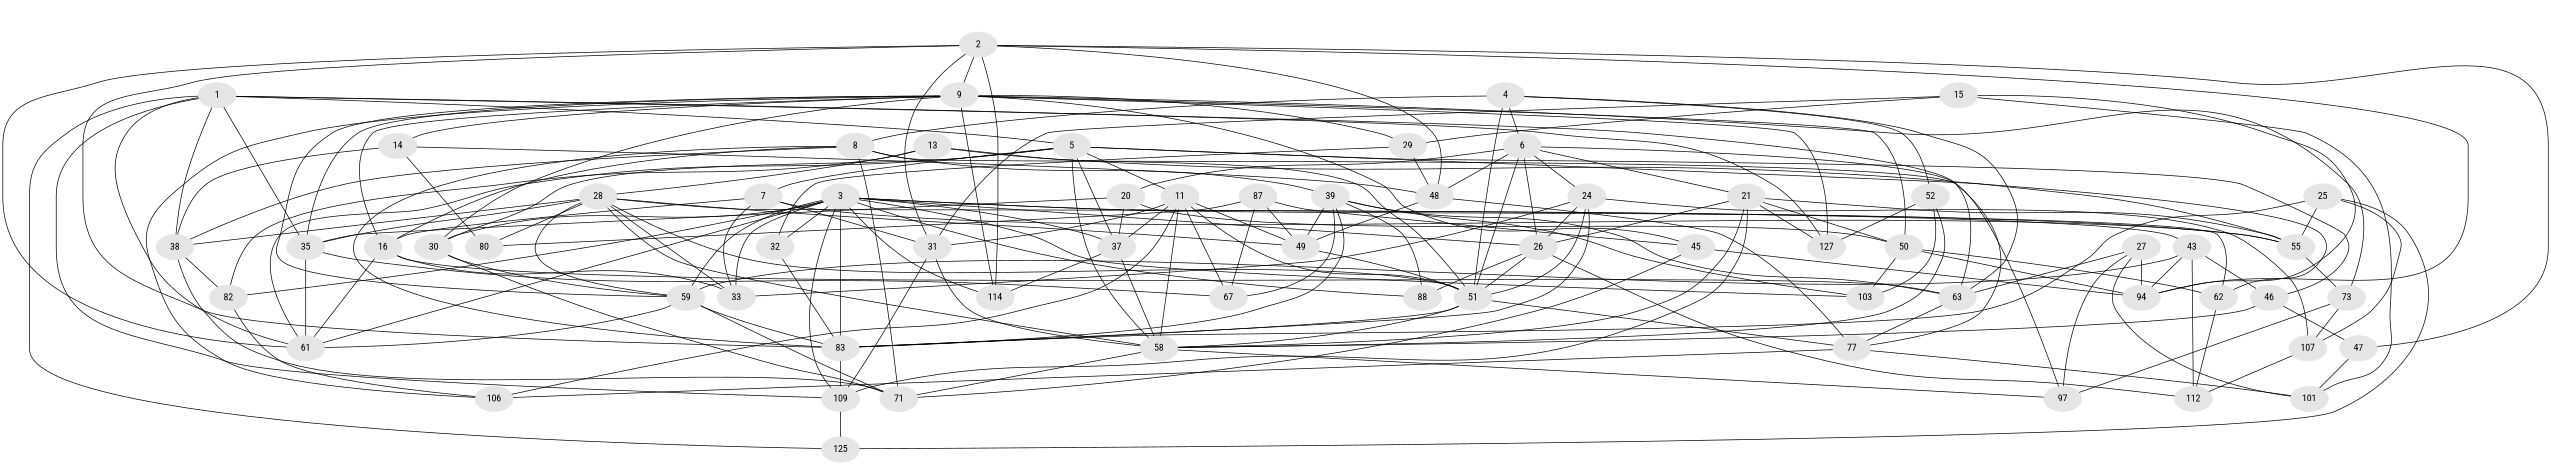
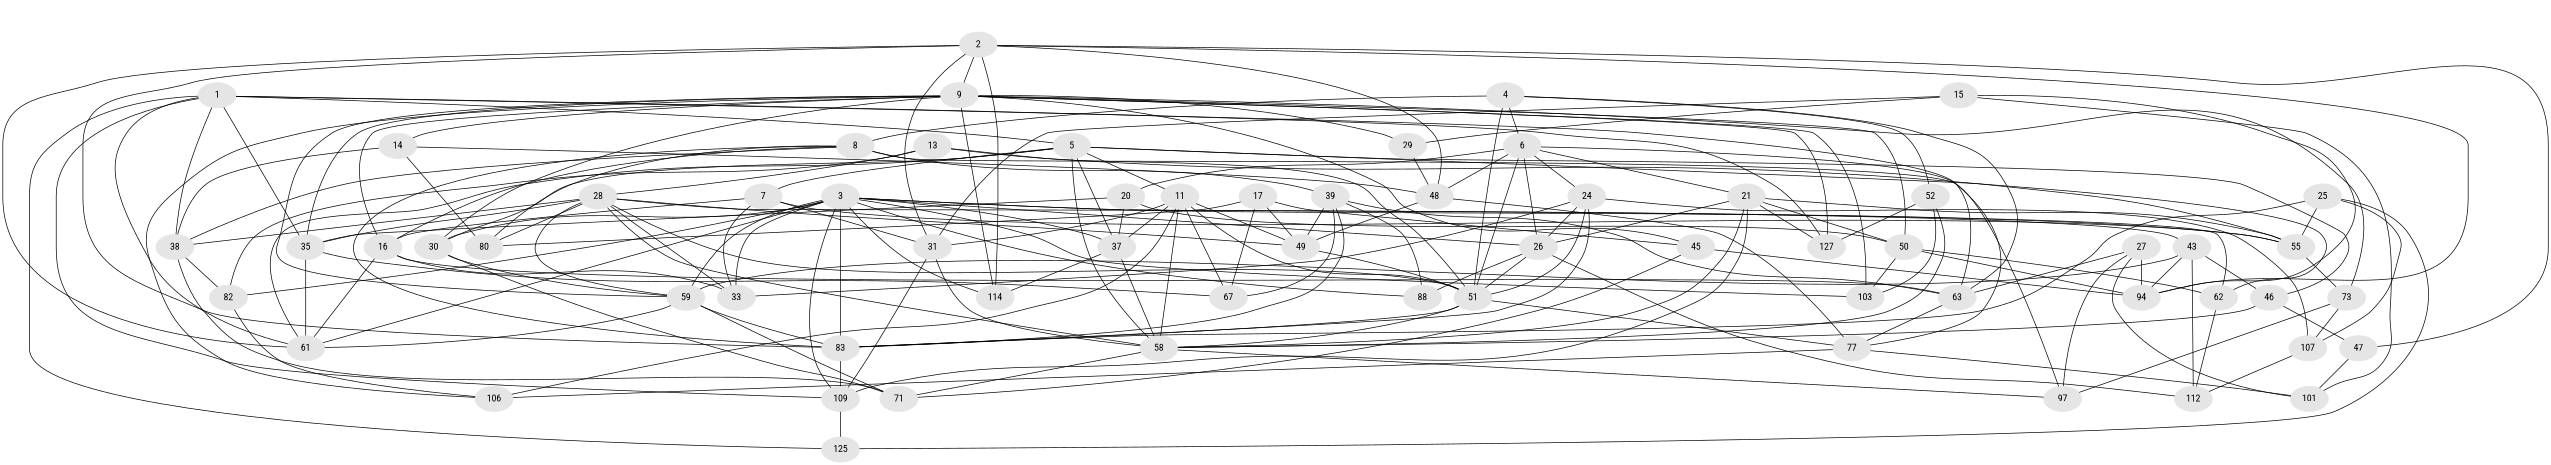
(1258, 196) -> (1258, 196)
(1598, 244) -> (1479, 113)
(775, 247) -> none
(880, 260) -> (656, 161)
